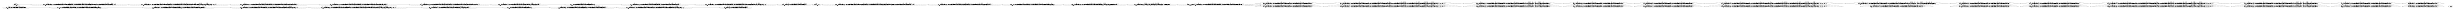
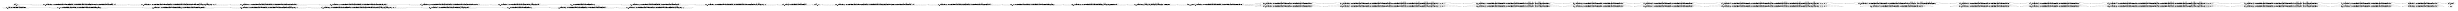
none -> (2451, 3)
(736, 8) -> none
